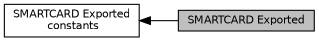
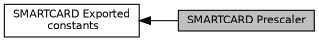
(246, 21) -> (246, 21)
